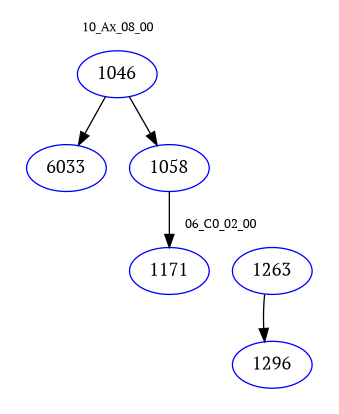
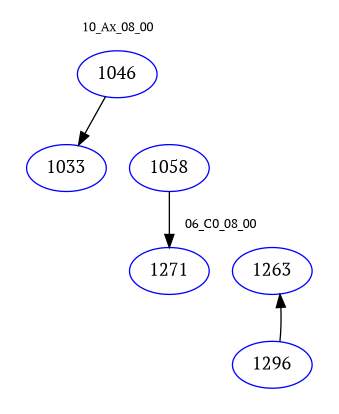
(140, 115) -> none
(66, 168) -> (66, 168)
(221, 225) -> (221, 225)
(169, 271) -> (169, 271)
(264, 311) -> (281, 325)
